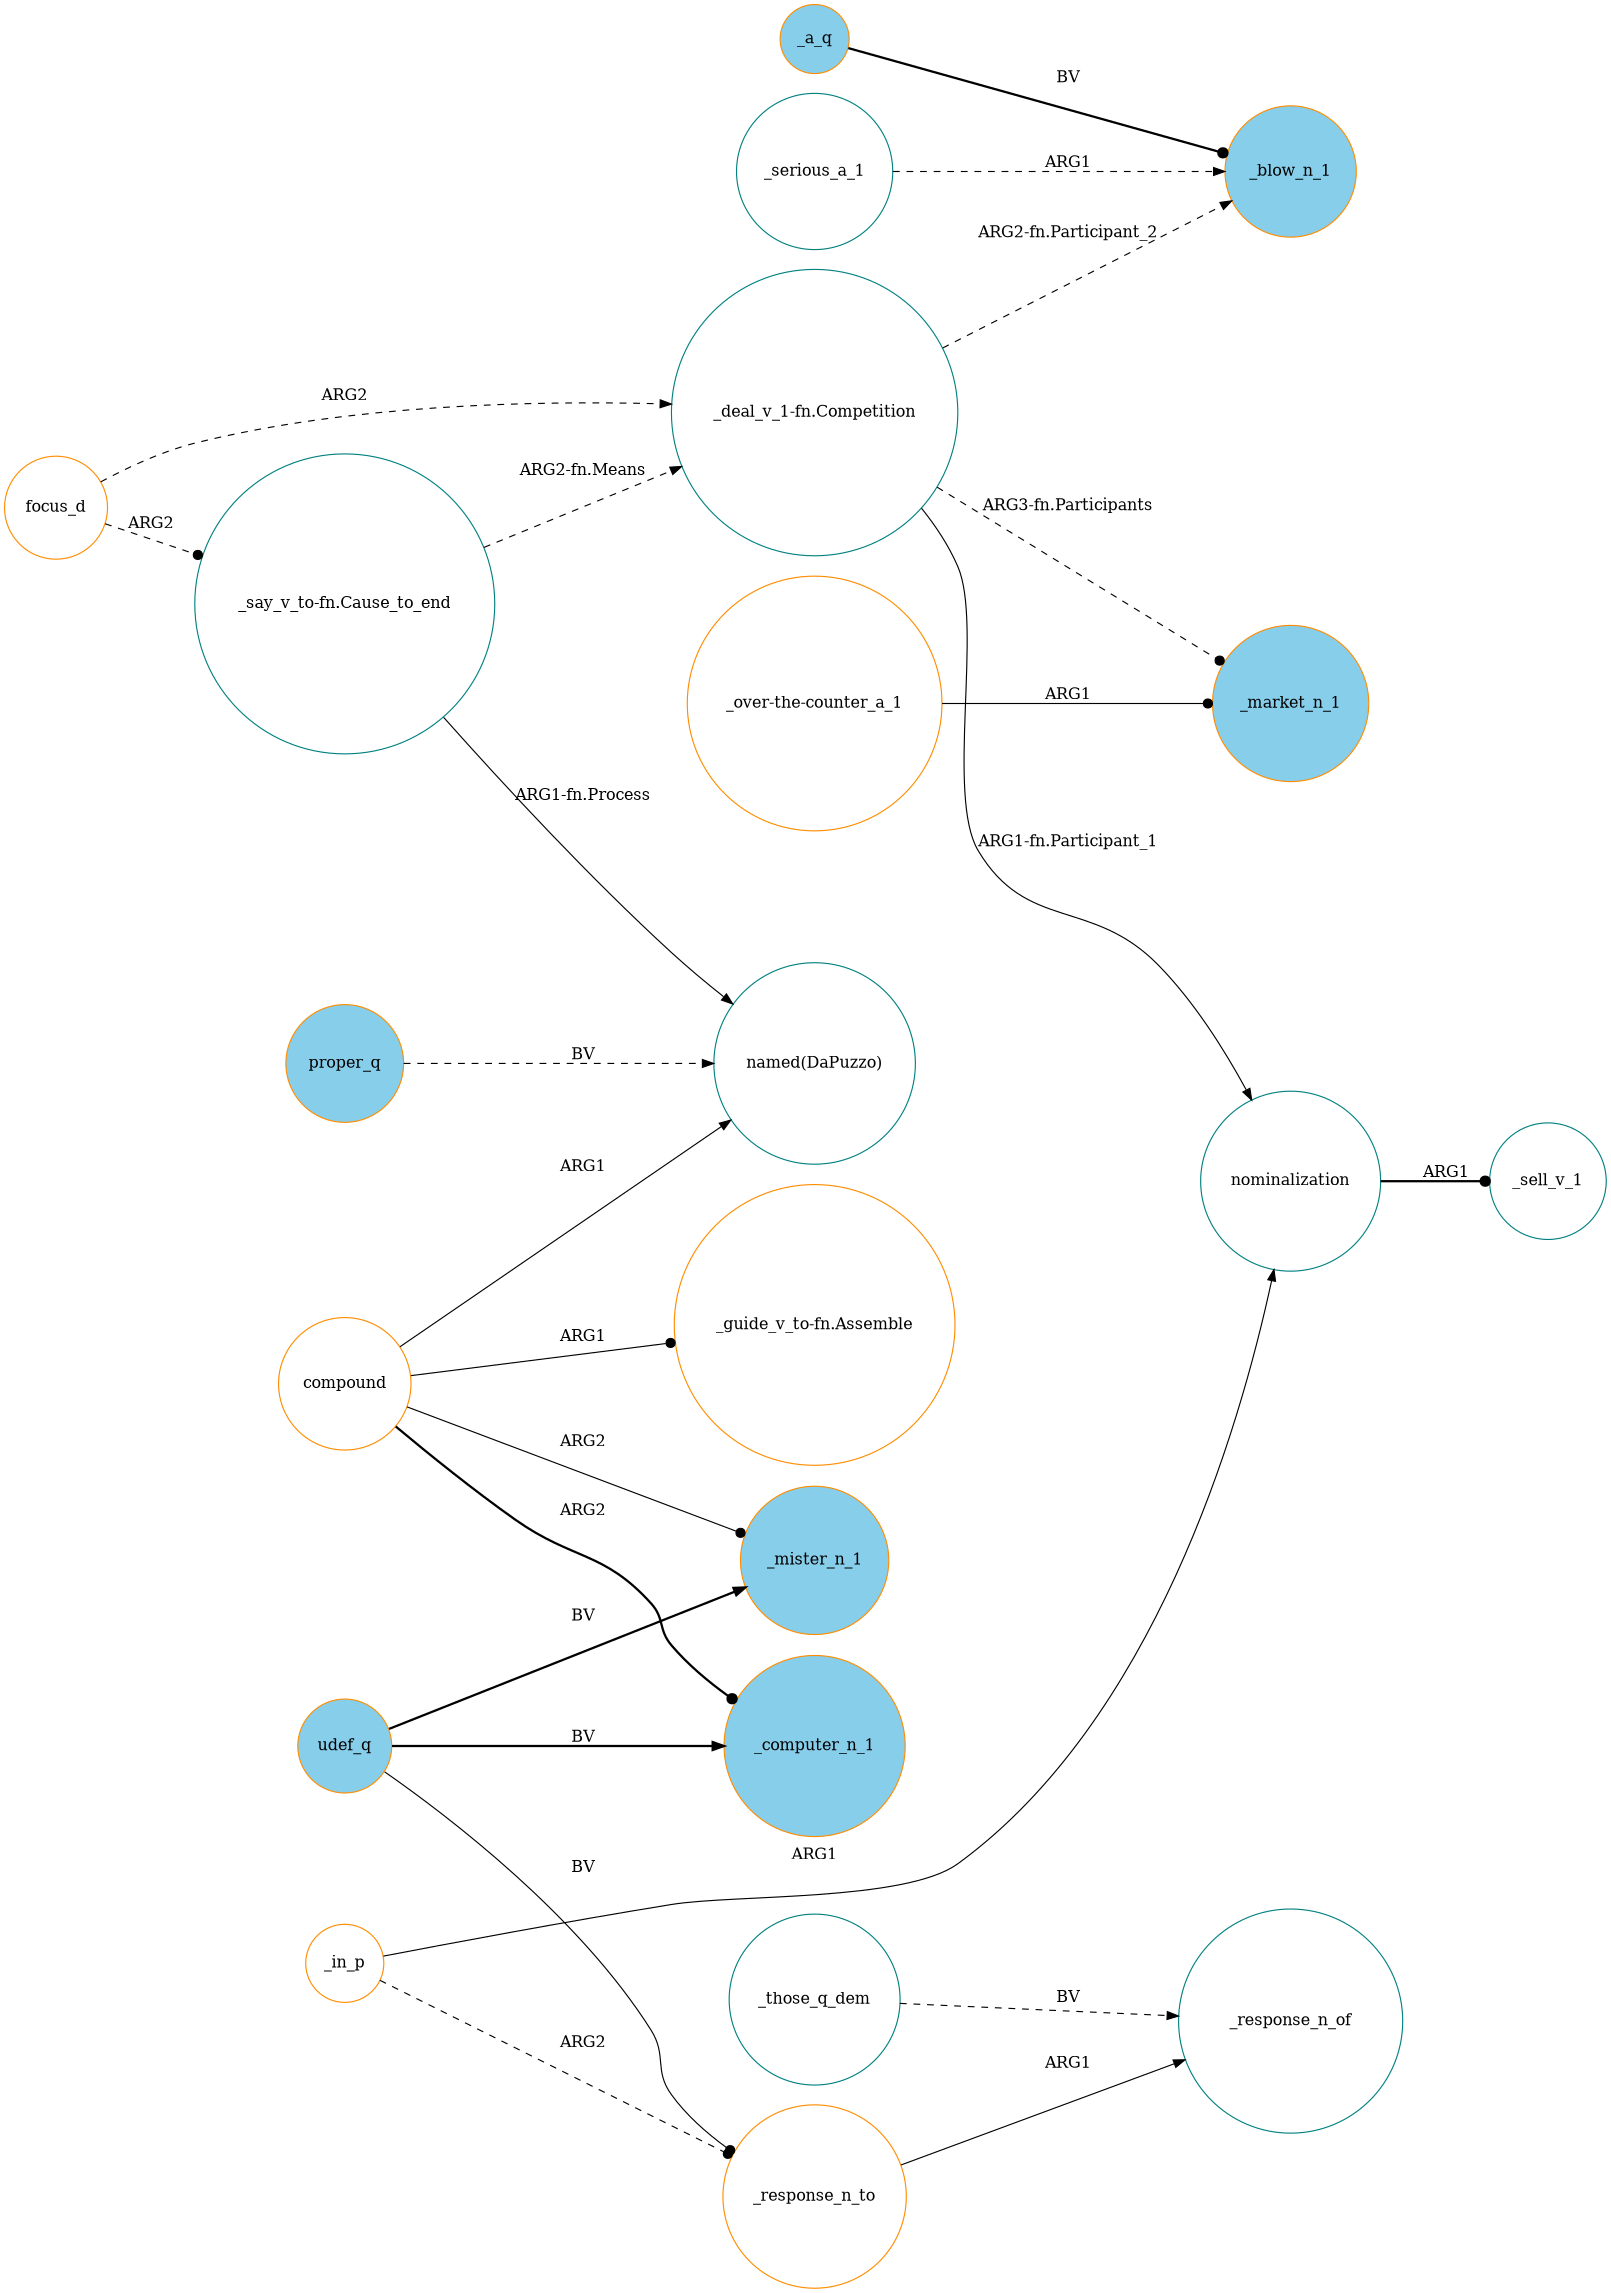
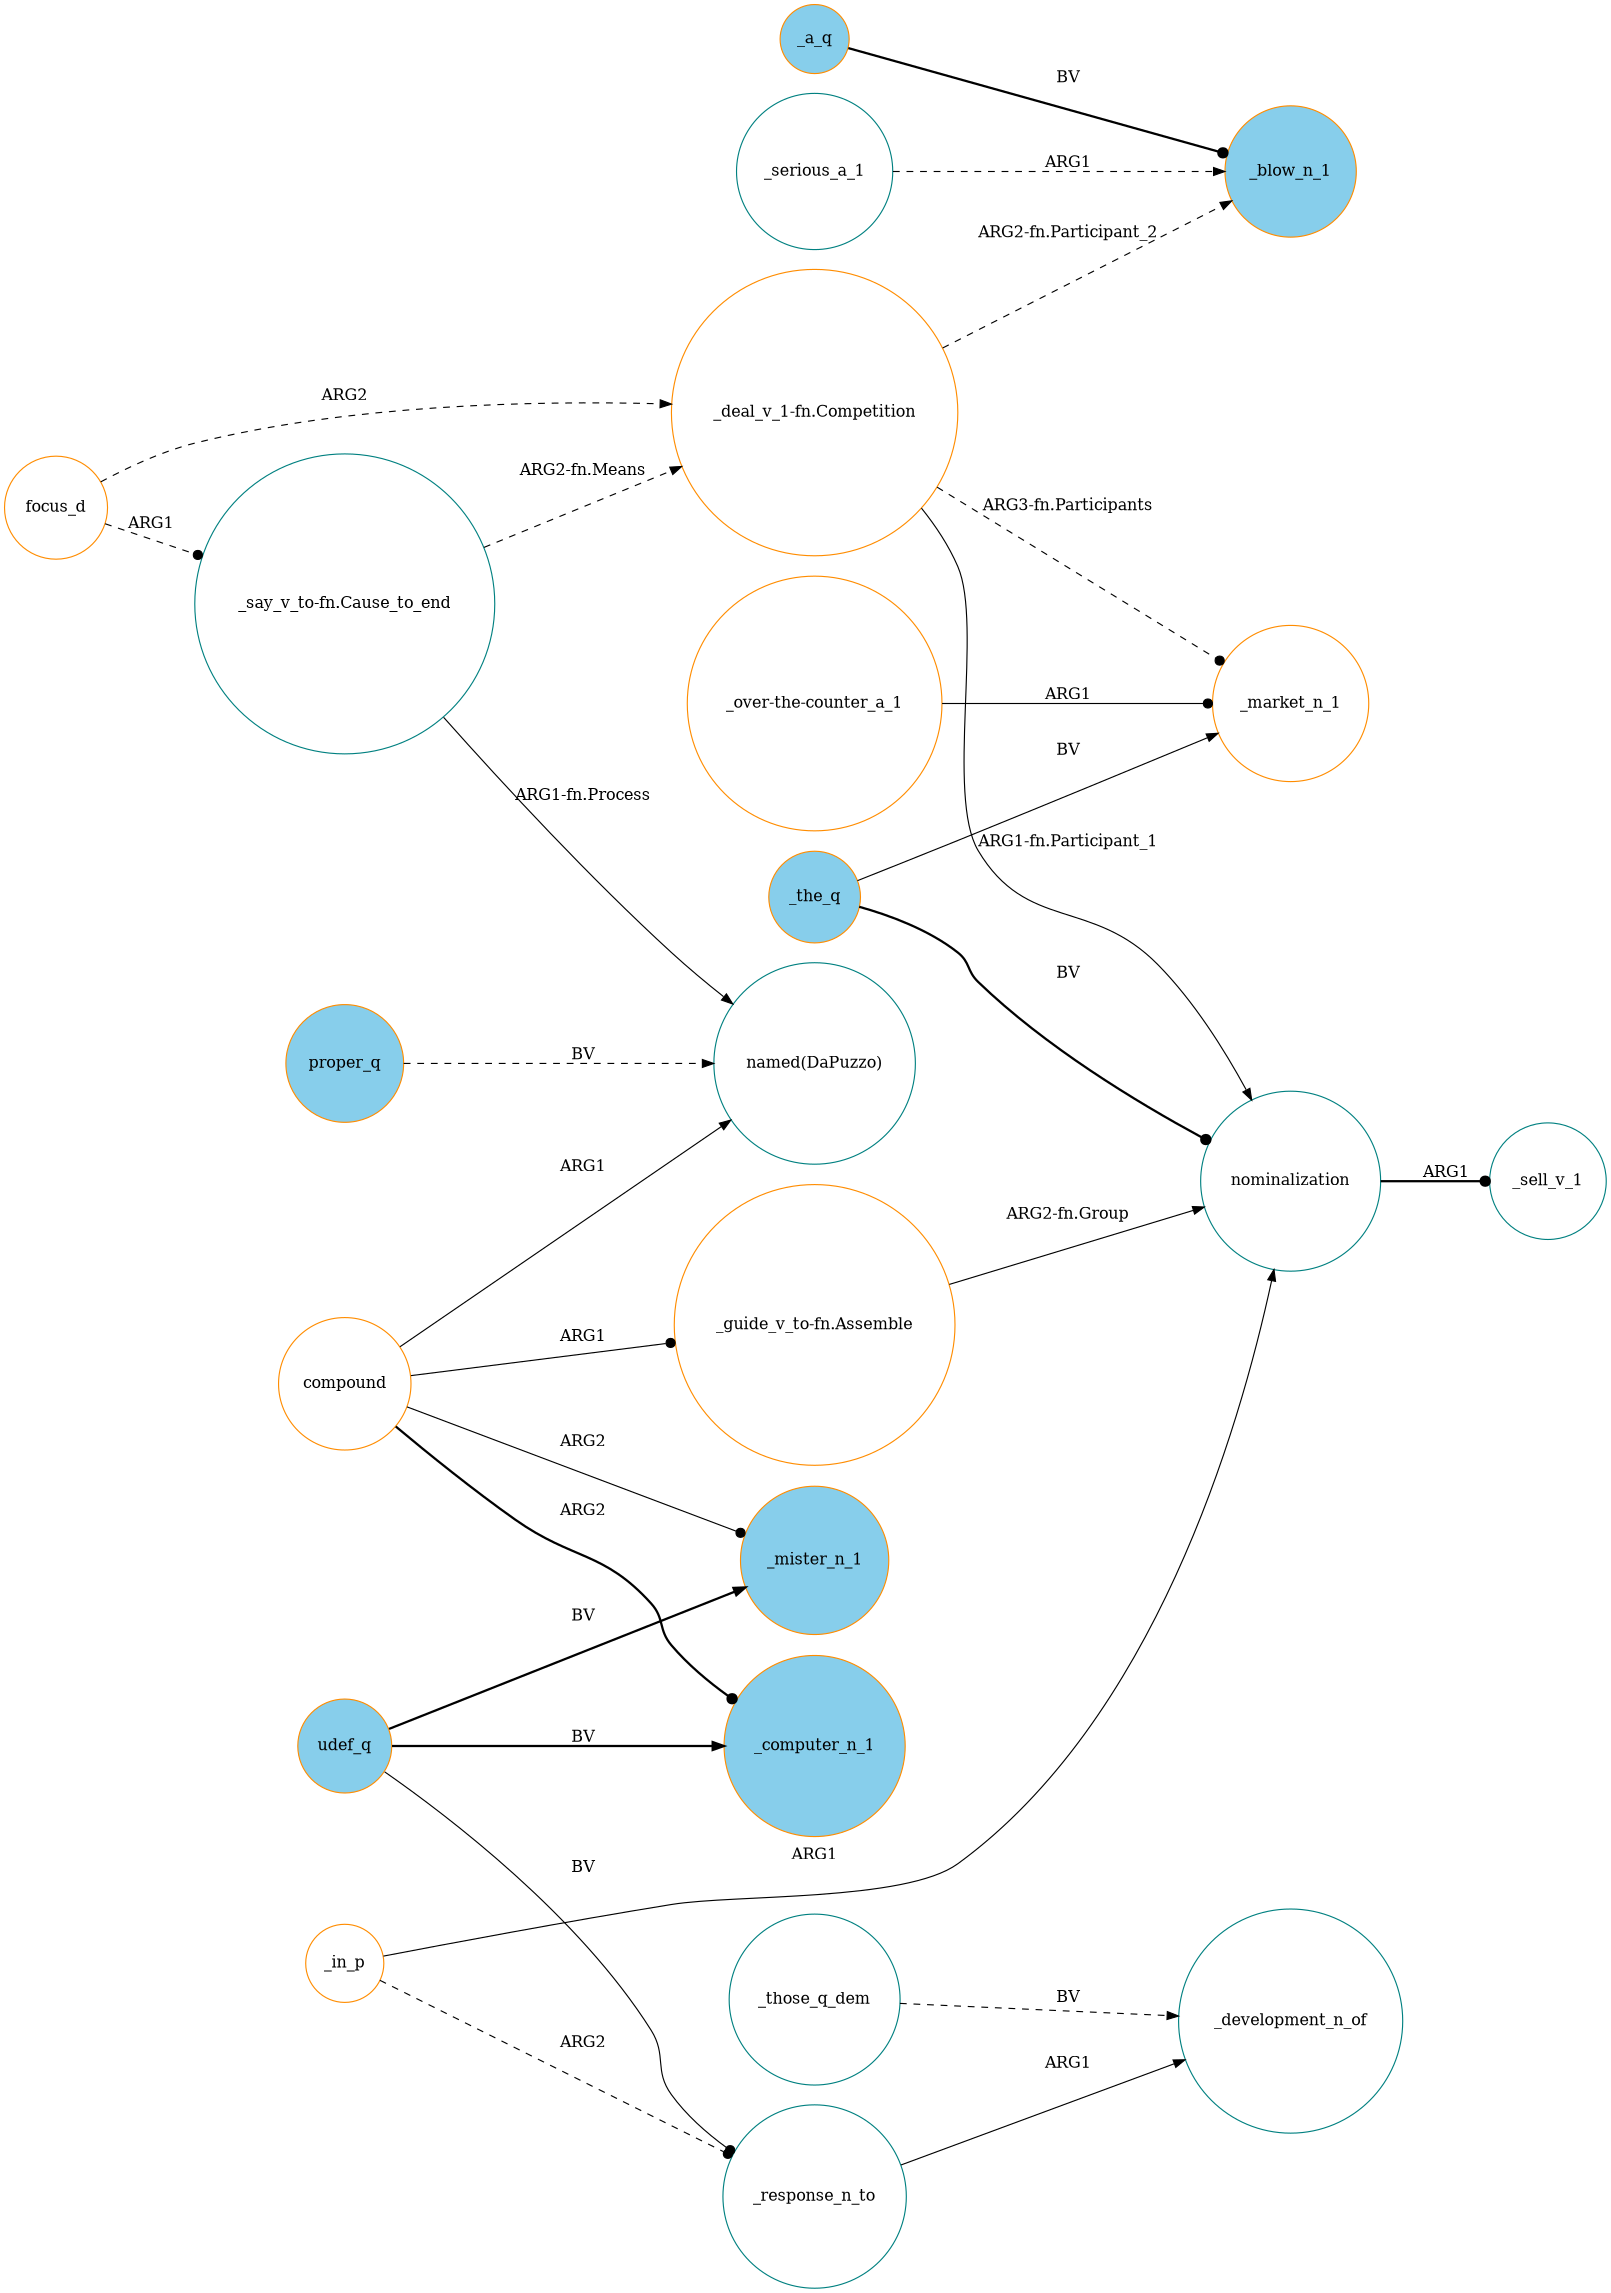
(815, 413) -> (815, 413)
(151, 524) -> (151, 524)
(1291, 704) -> (1291, 704)
none -> (815, 897)
none -> (1071, 1247)
(1291, 2021) -> (1291, 2021)
(815, 2197) -> (815, 2197)
